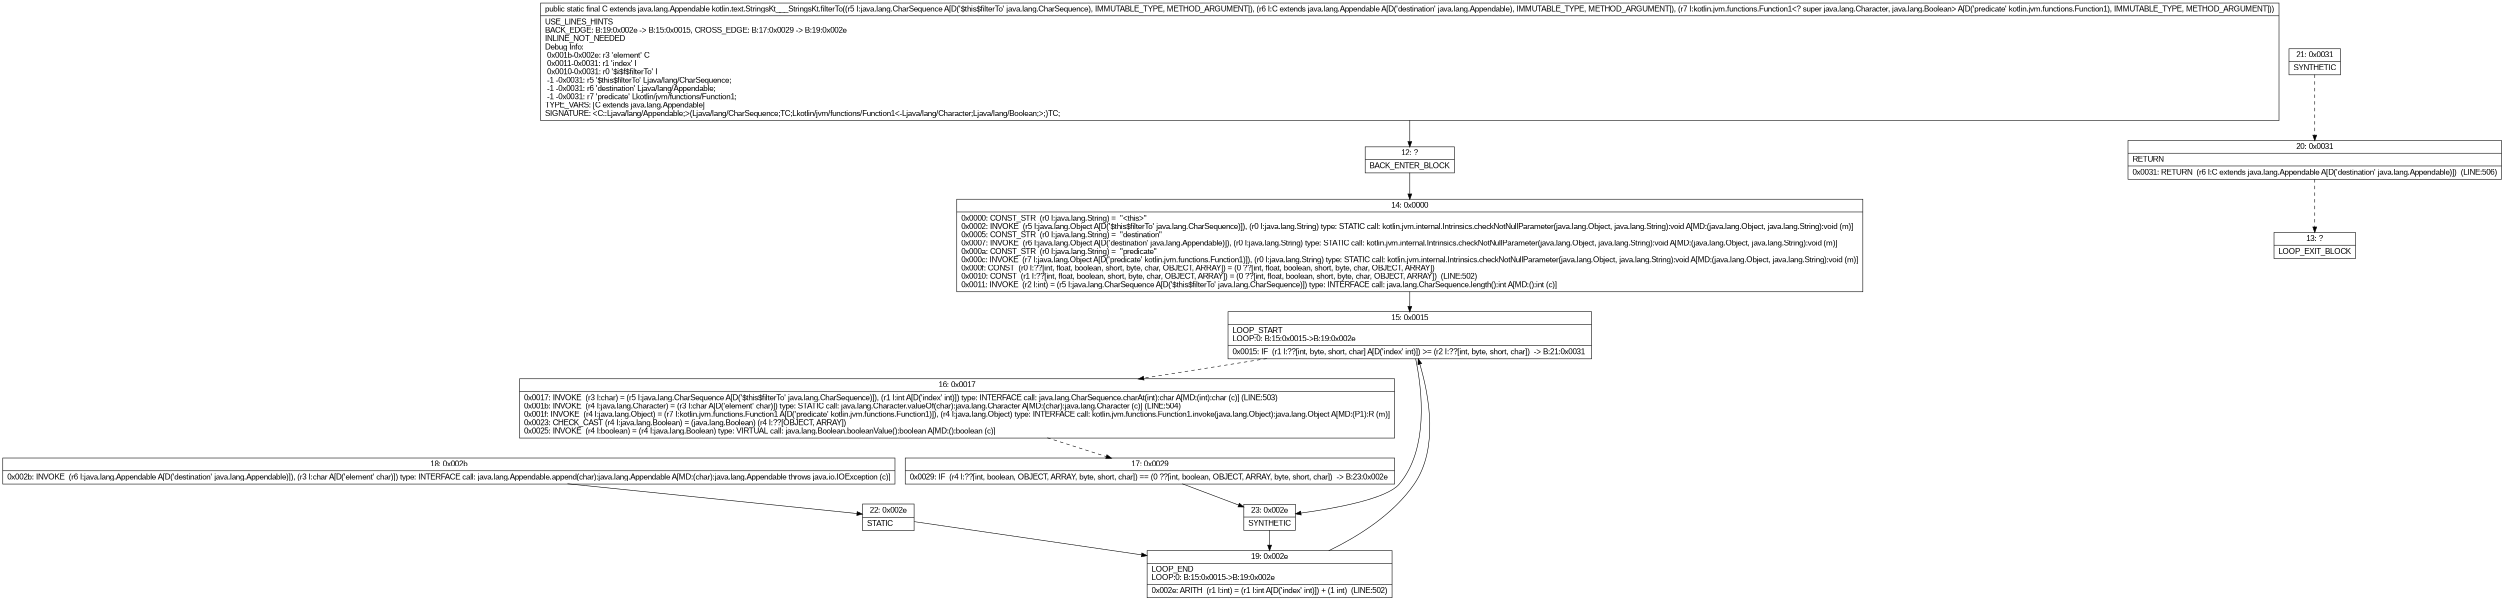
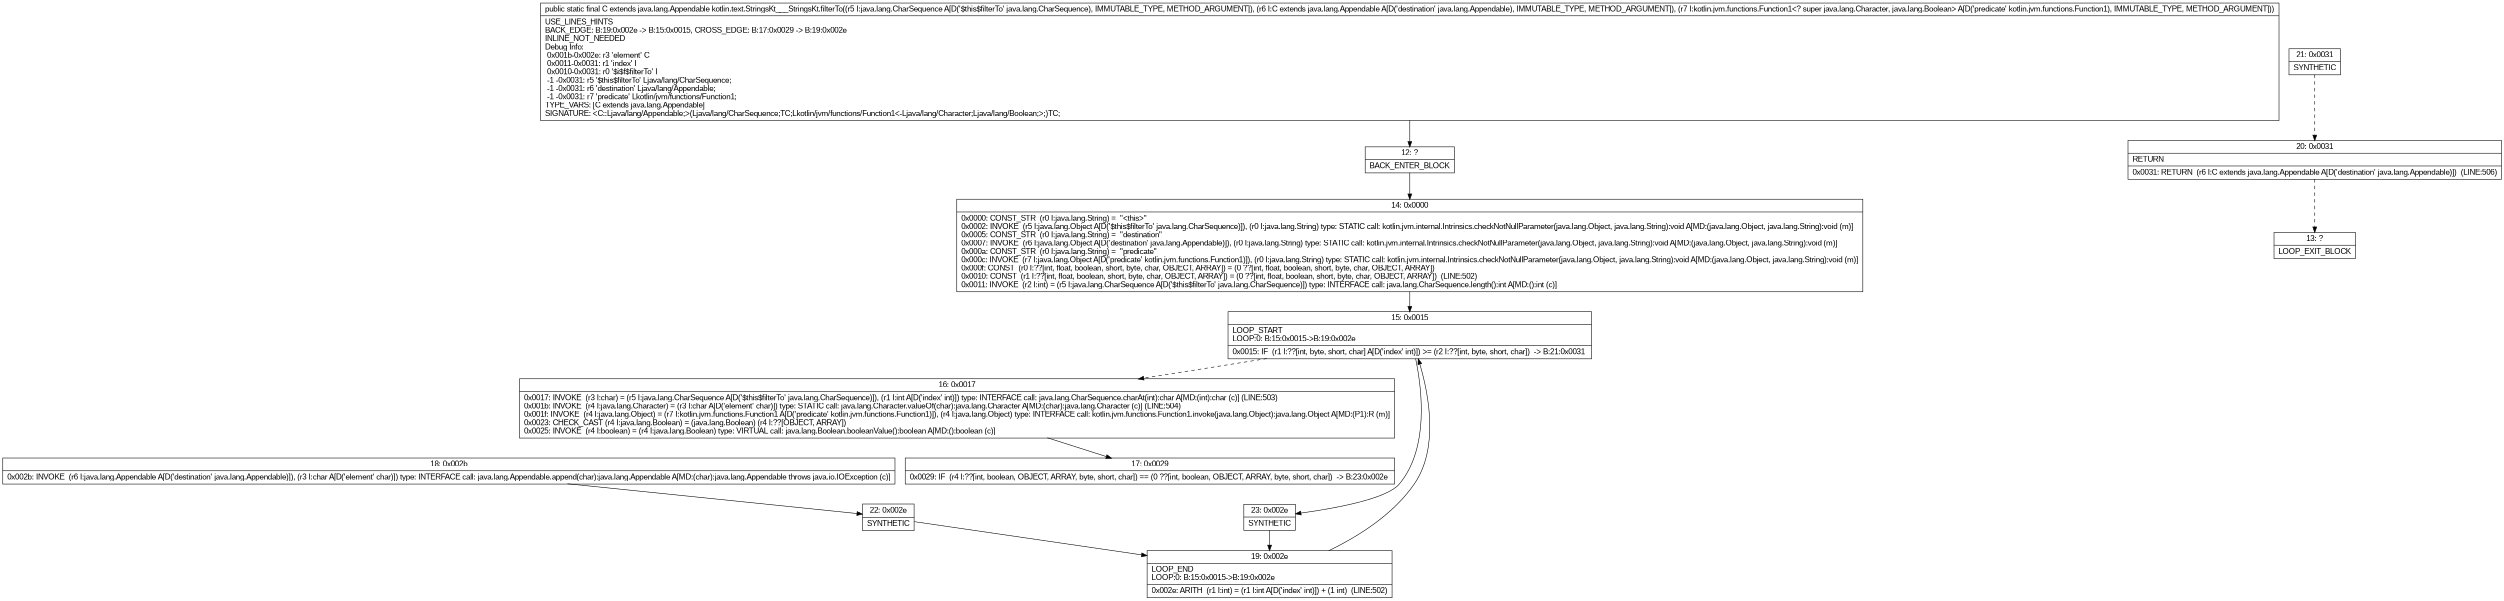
(1077, 447) -> (1077, 447)
(1210, 494) -> none
(880, 524) -> (888, 524)
